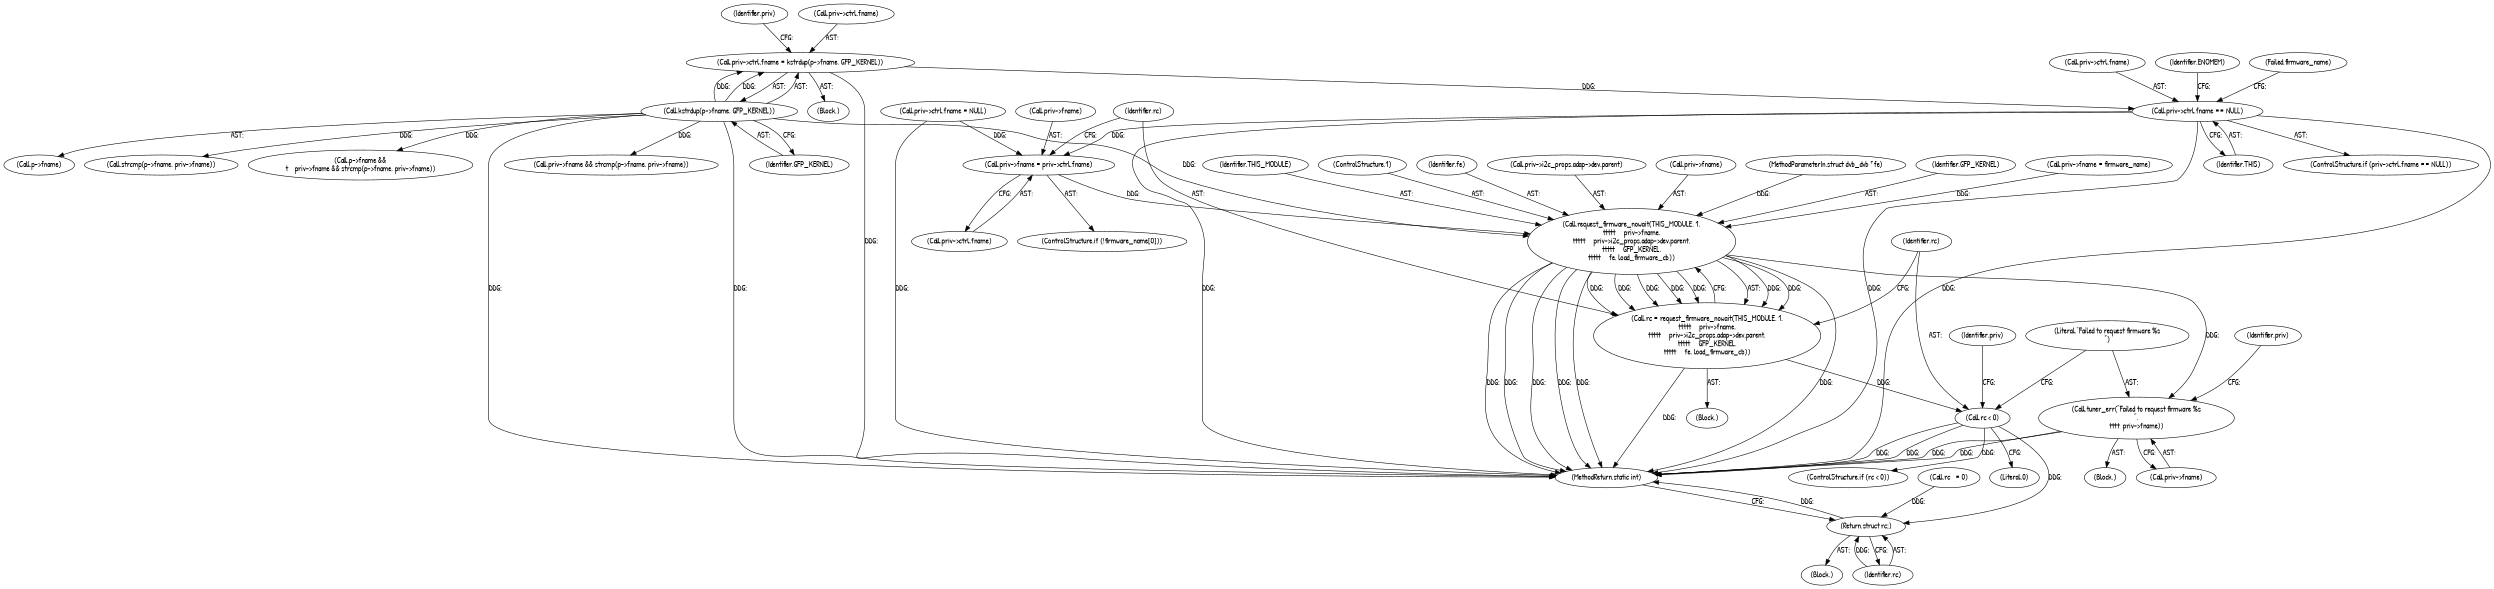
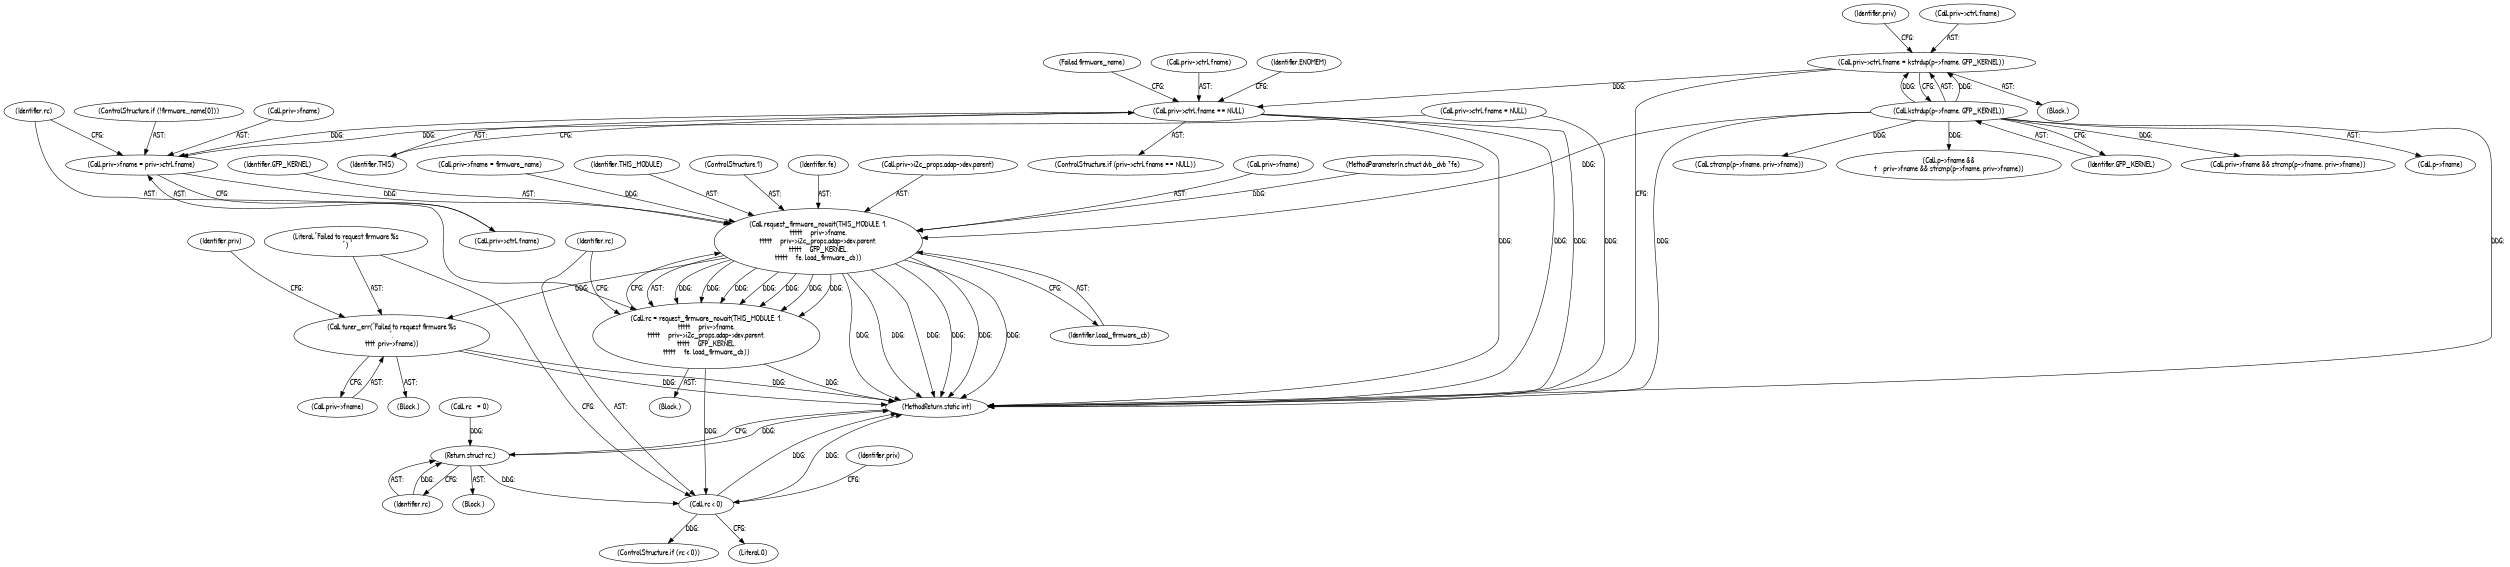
(780, 87) -> (1929, 87)
(1069, 201) -> (151, 135)
(872, 242) -> (1643, 194)
none -> (1109, 336)
(2021, 502) -> (572, 497)
